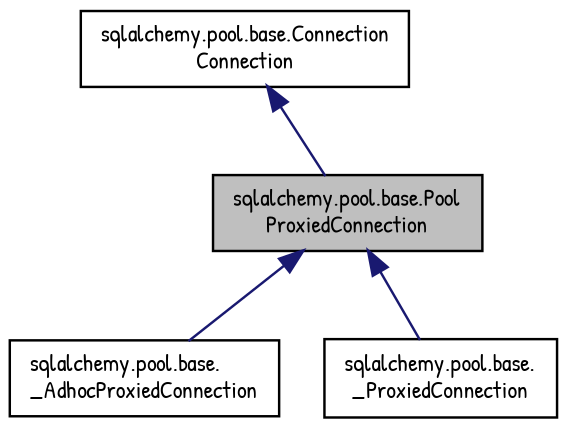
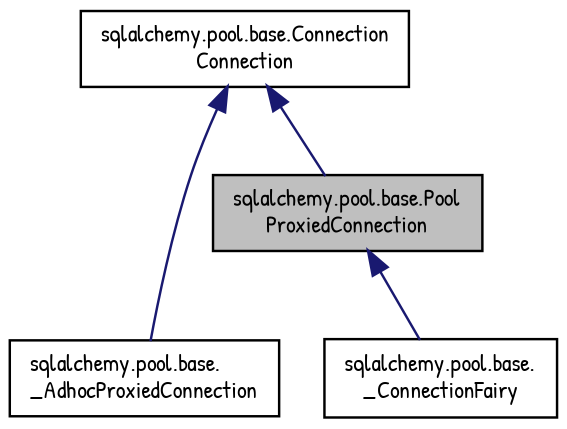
(236, 303) -> (177, 223)
(441, 378) -> (441, 378)
